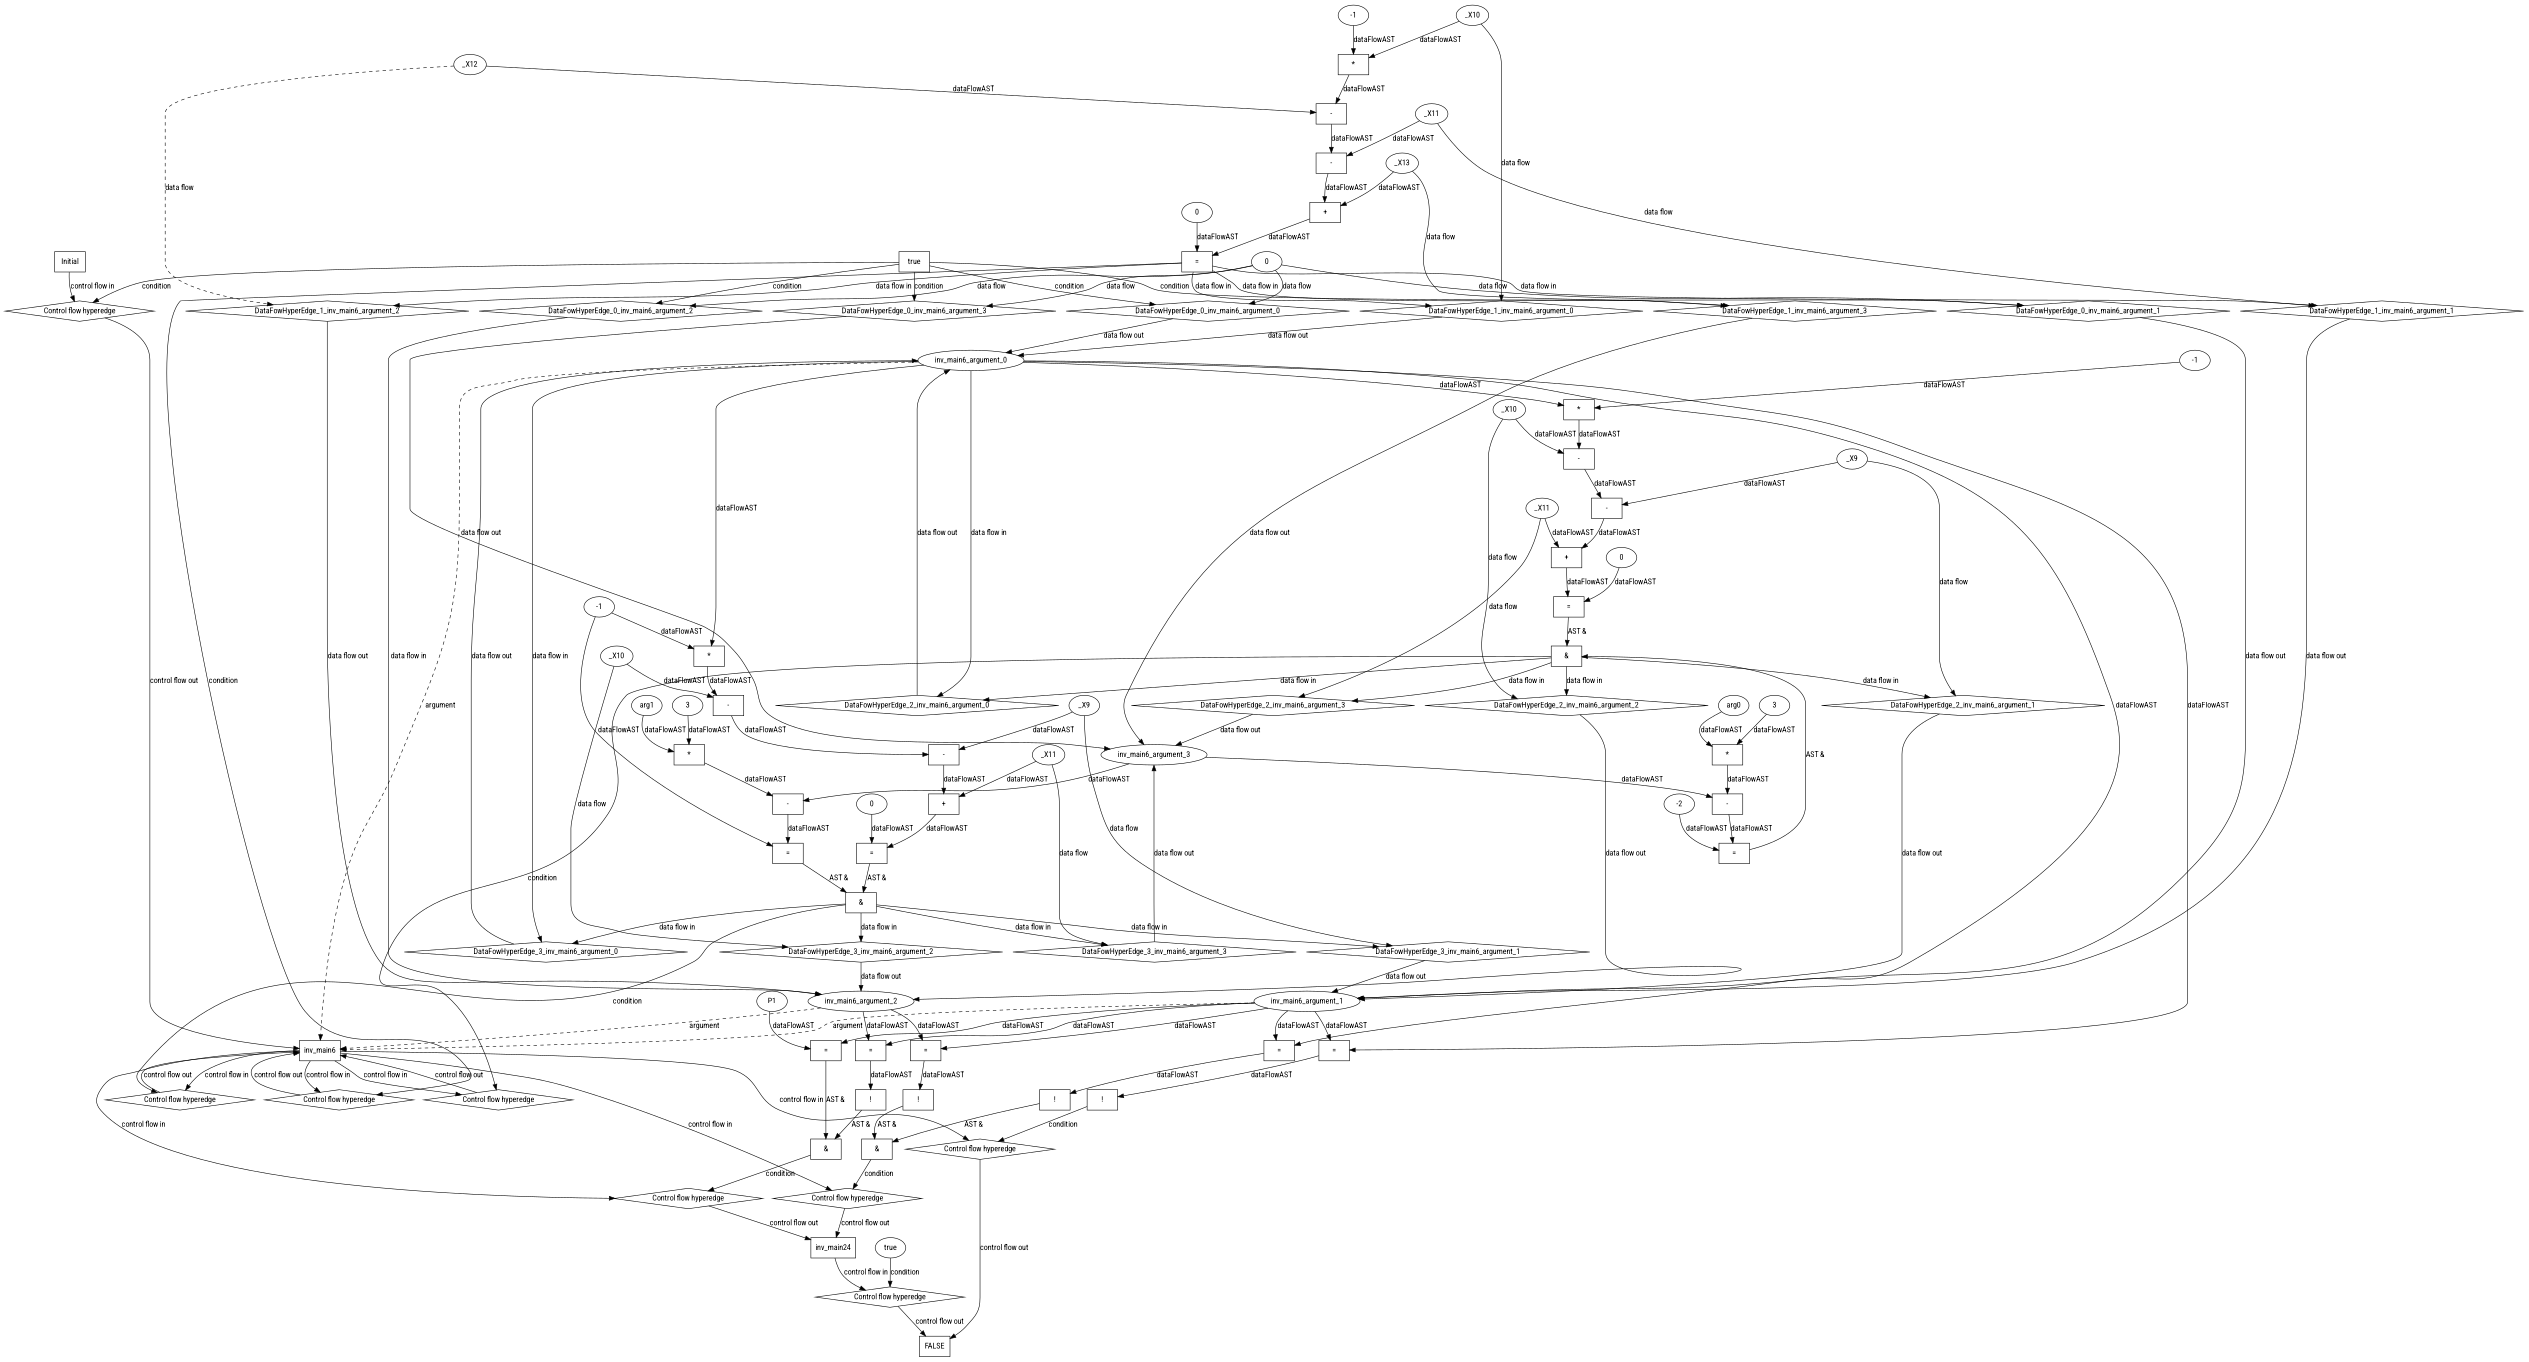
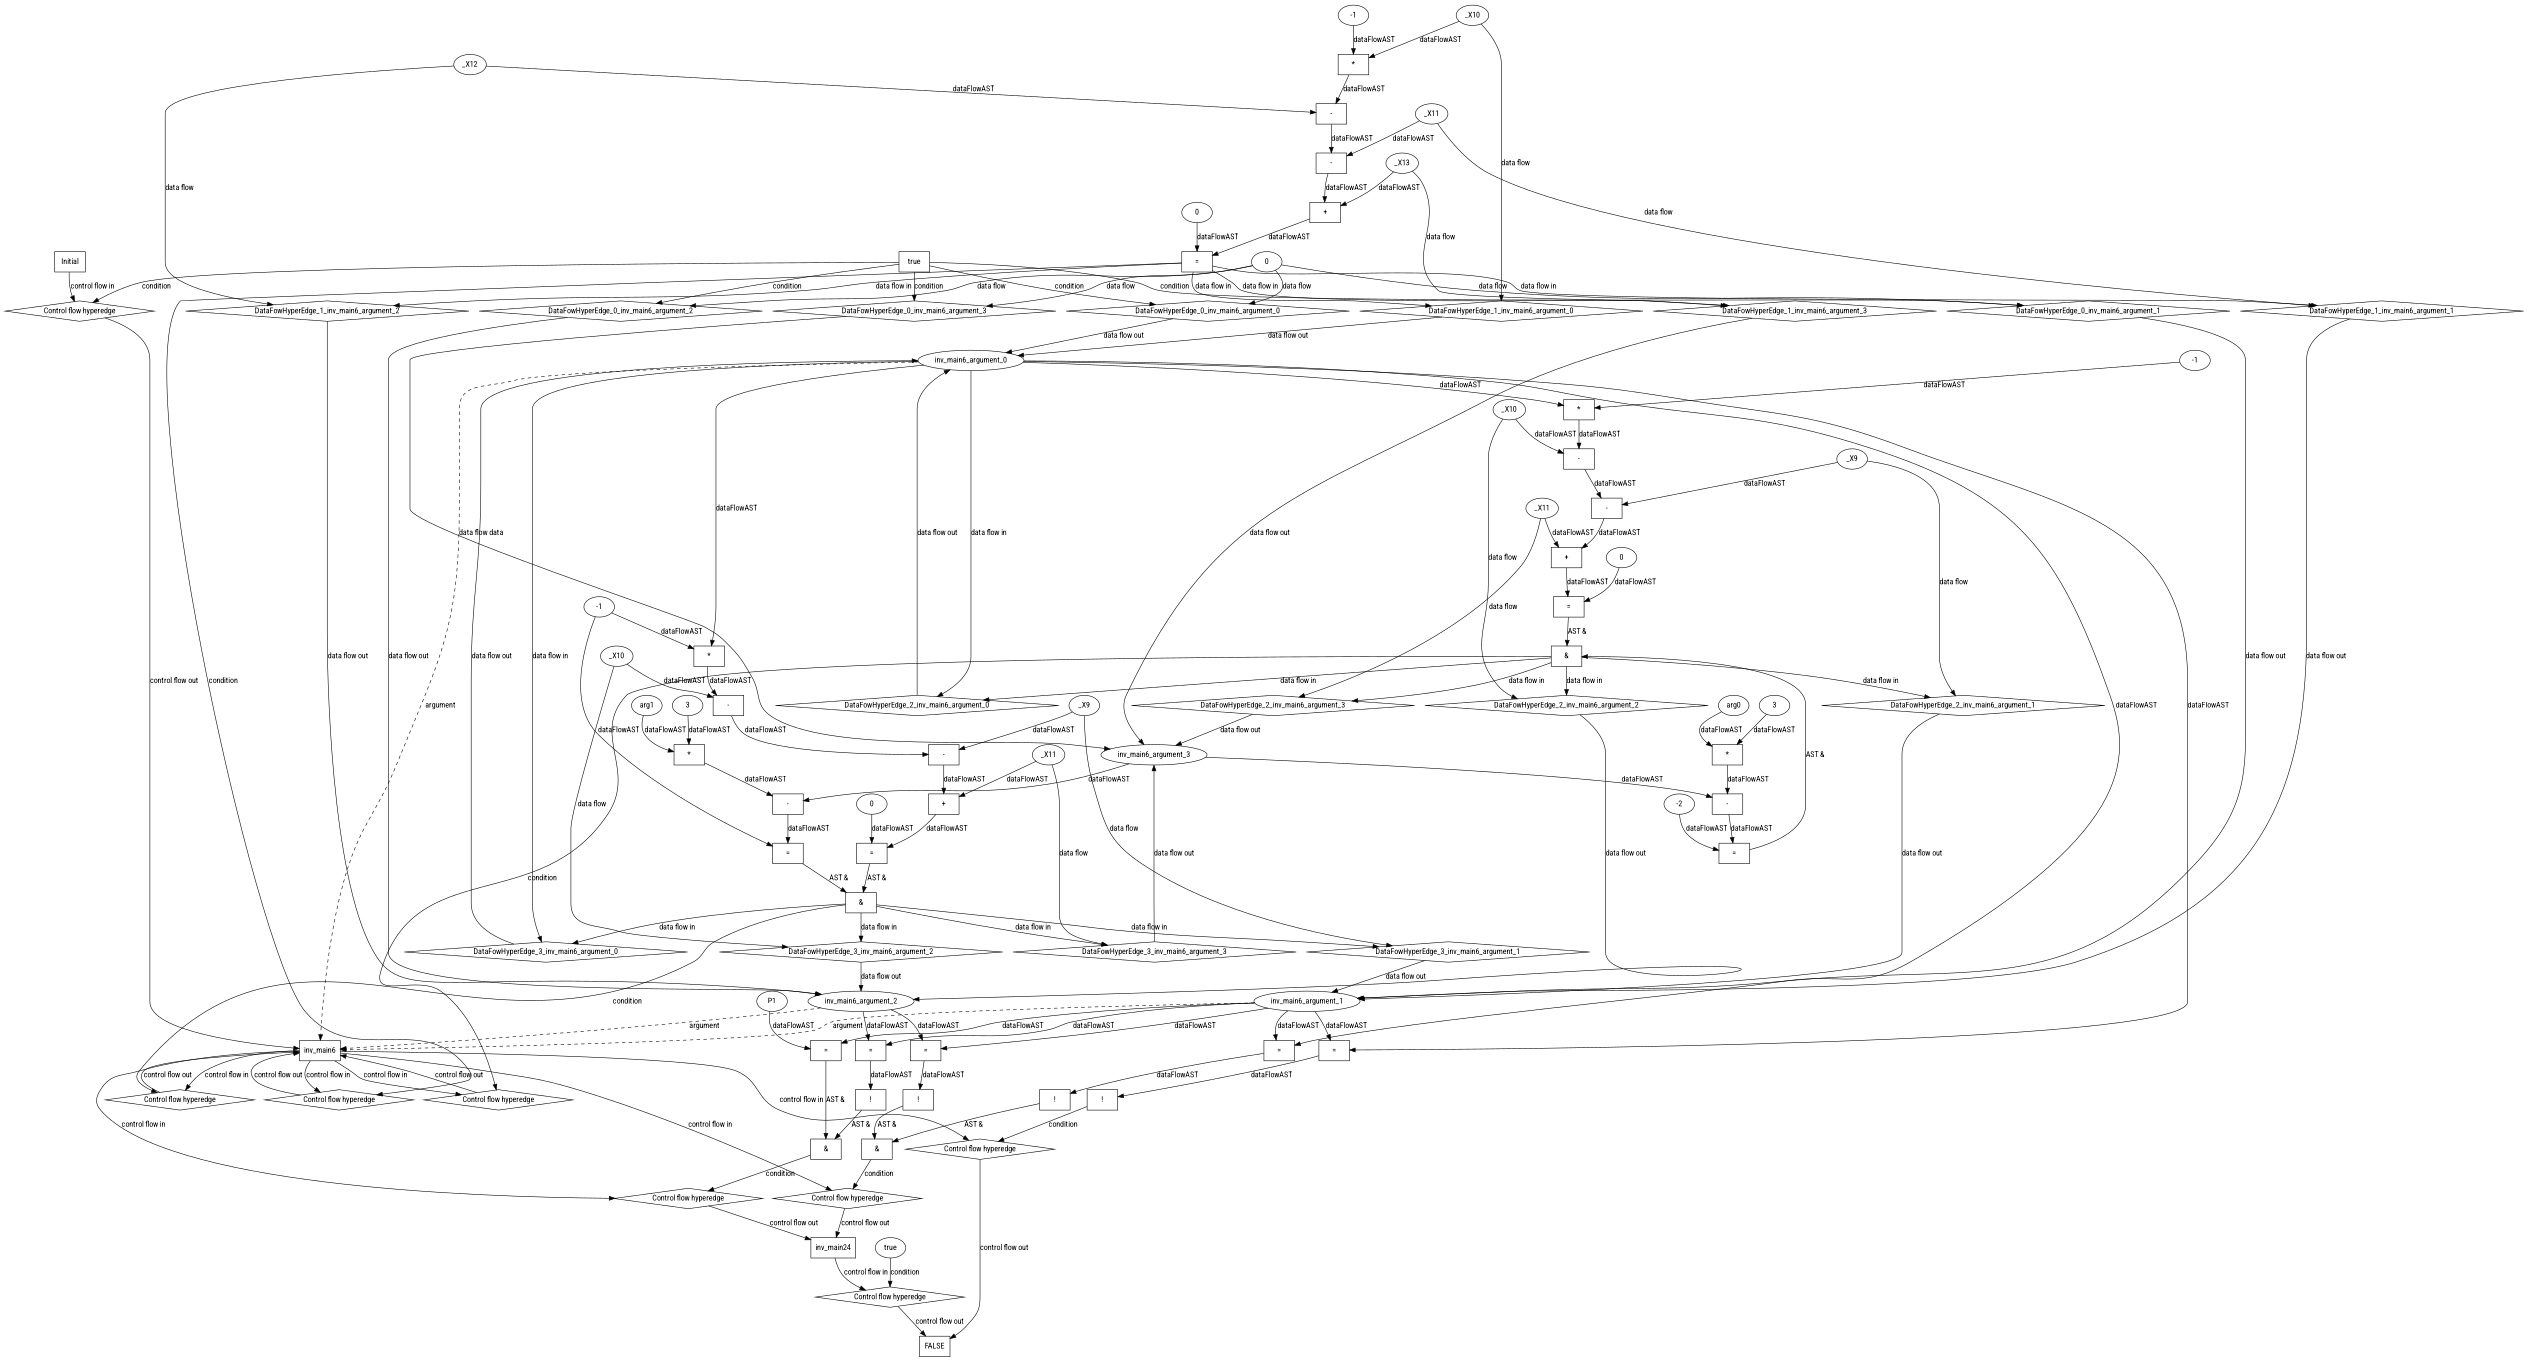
(177, 102) -> (177, 102)
(481, 533) -> (481, 533)
(409, 656) -> (409, 656)
